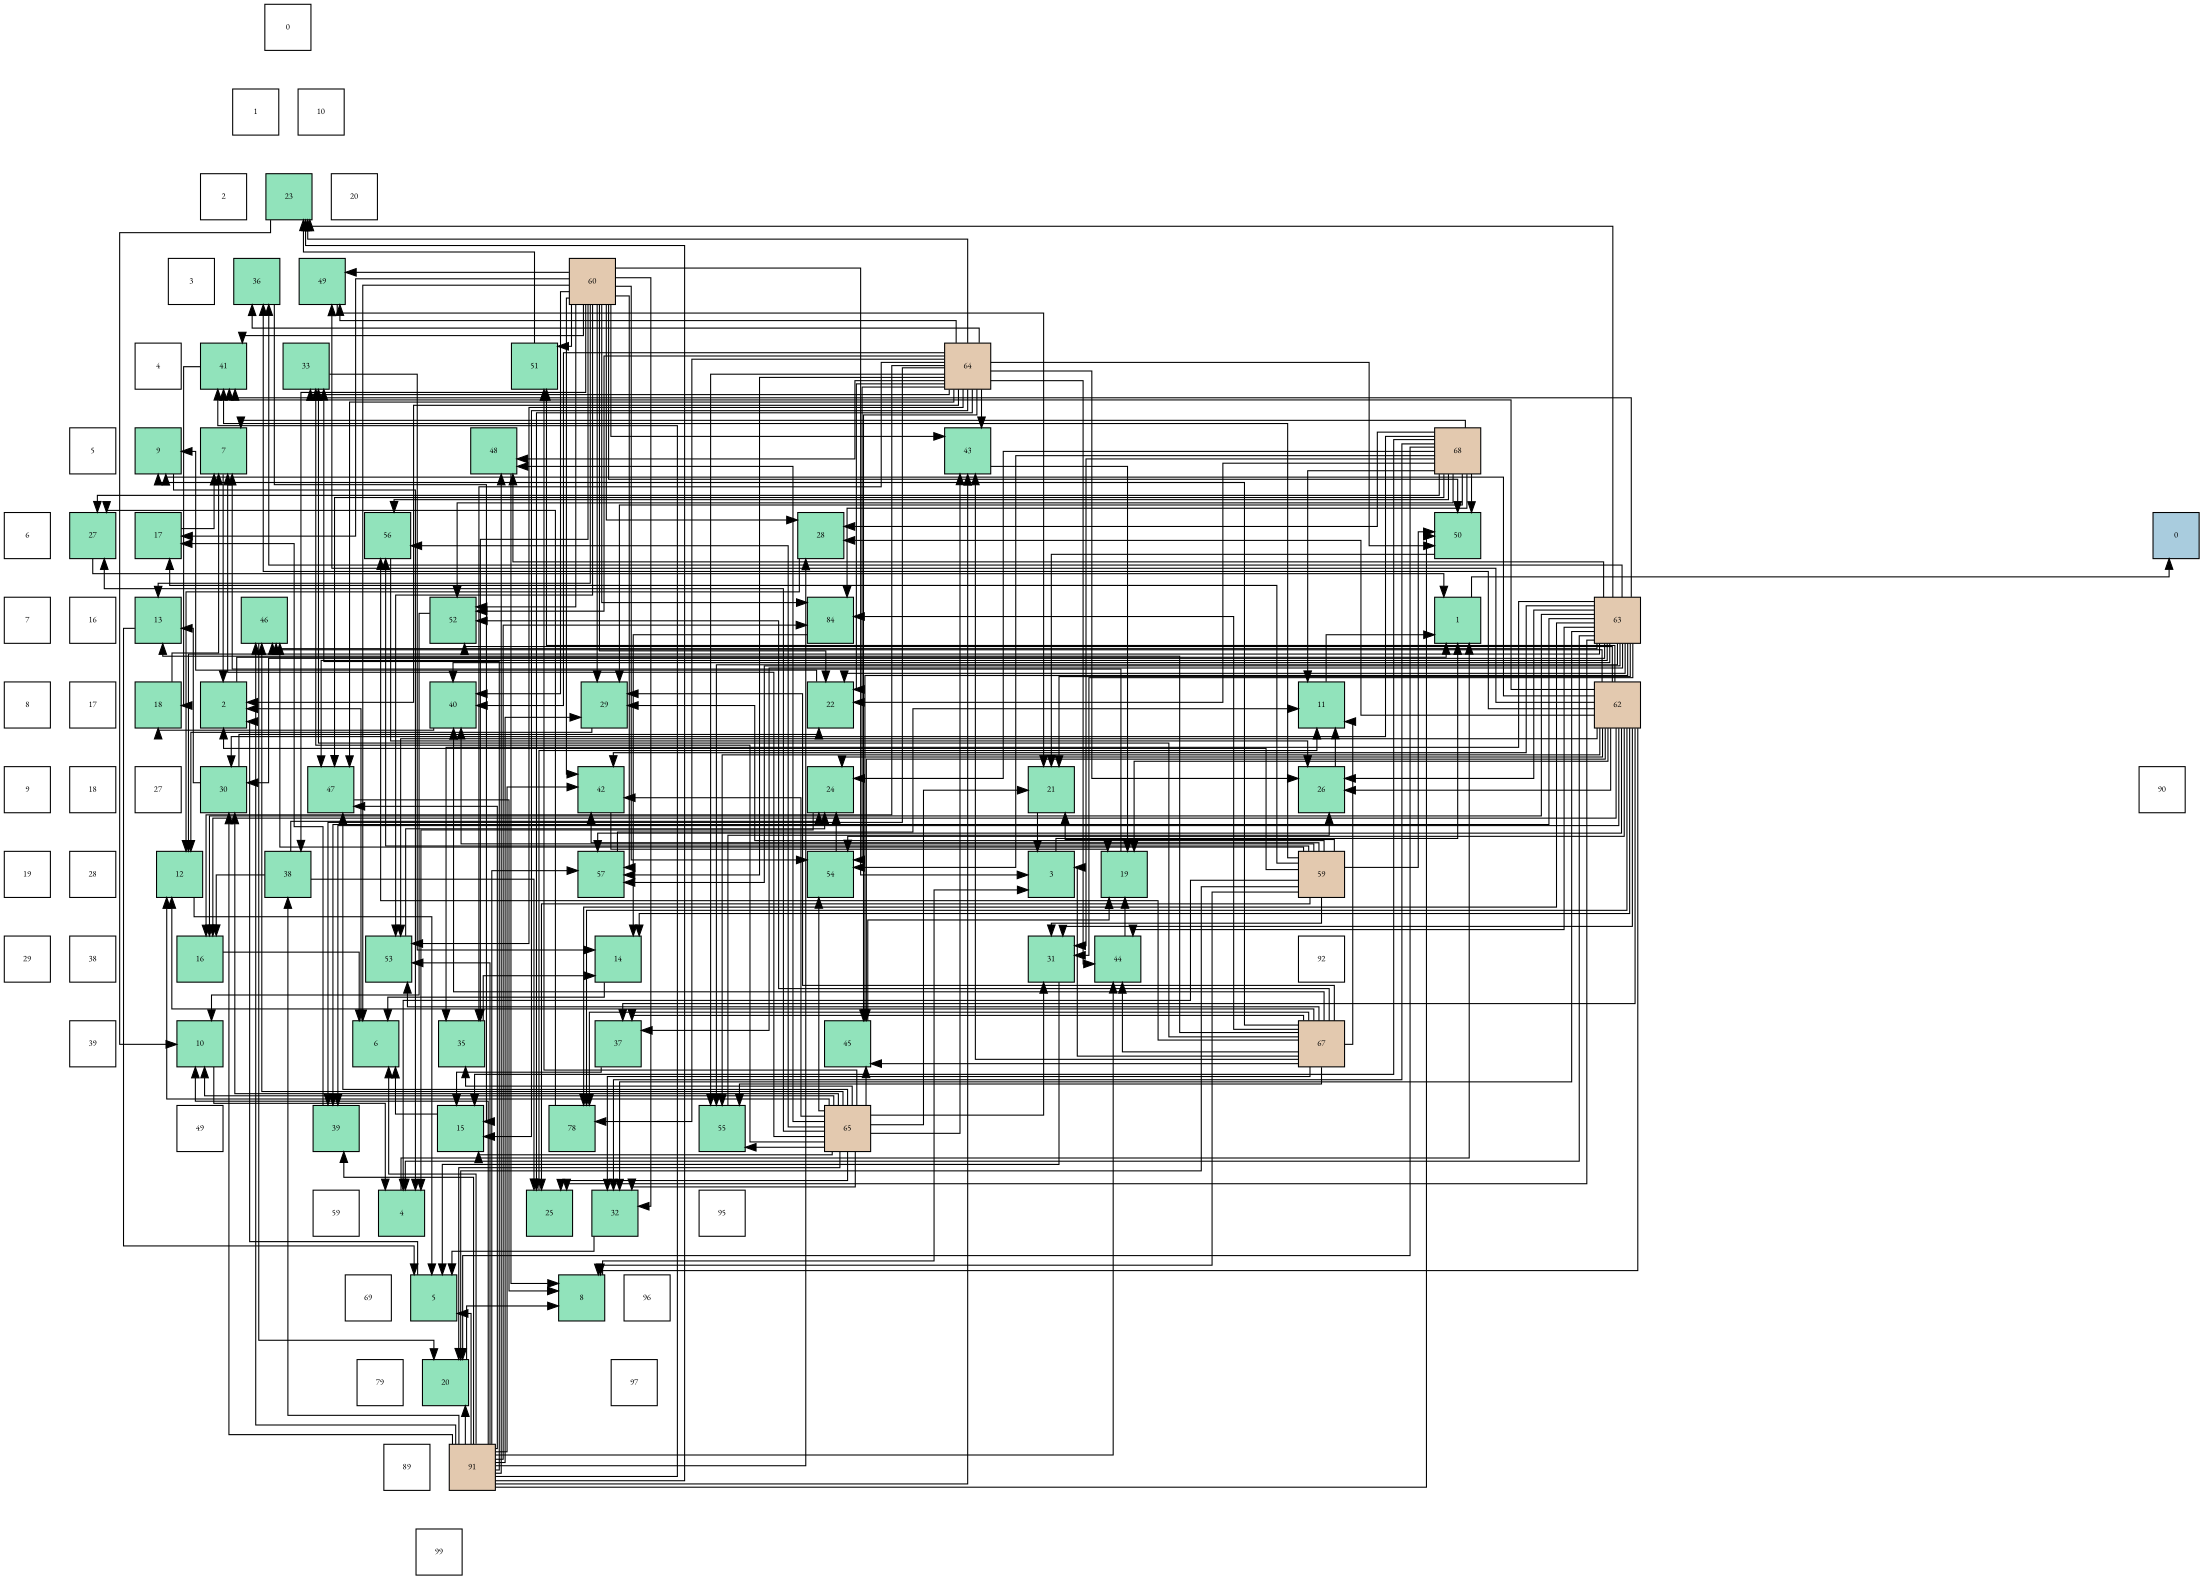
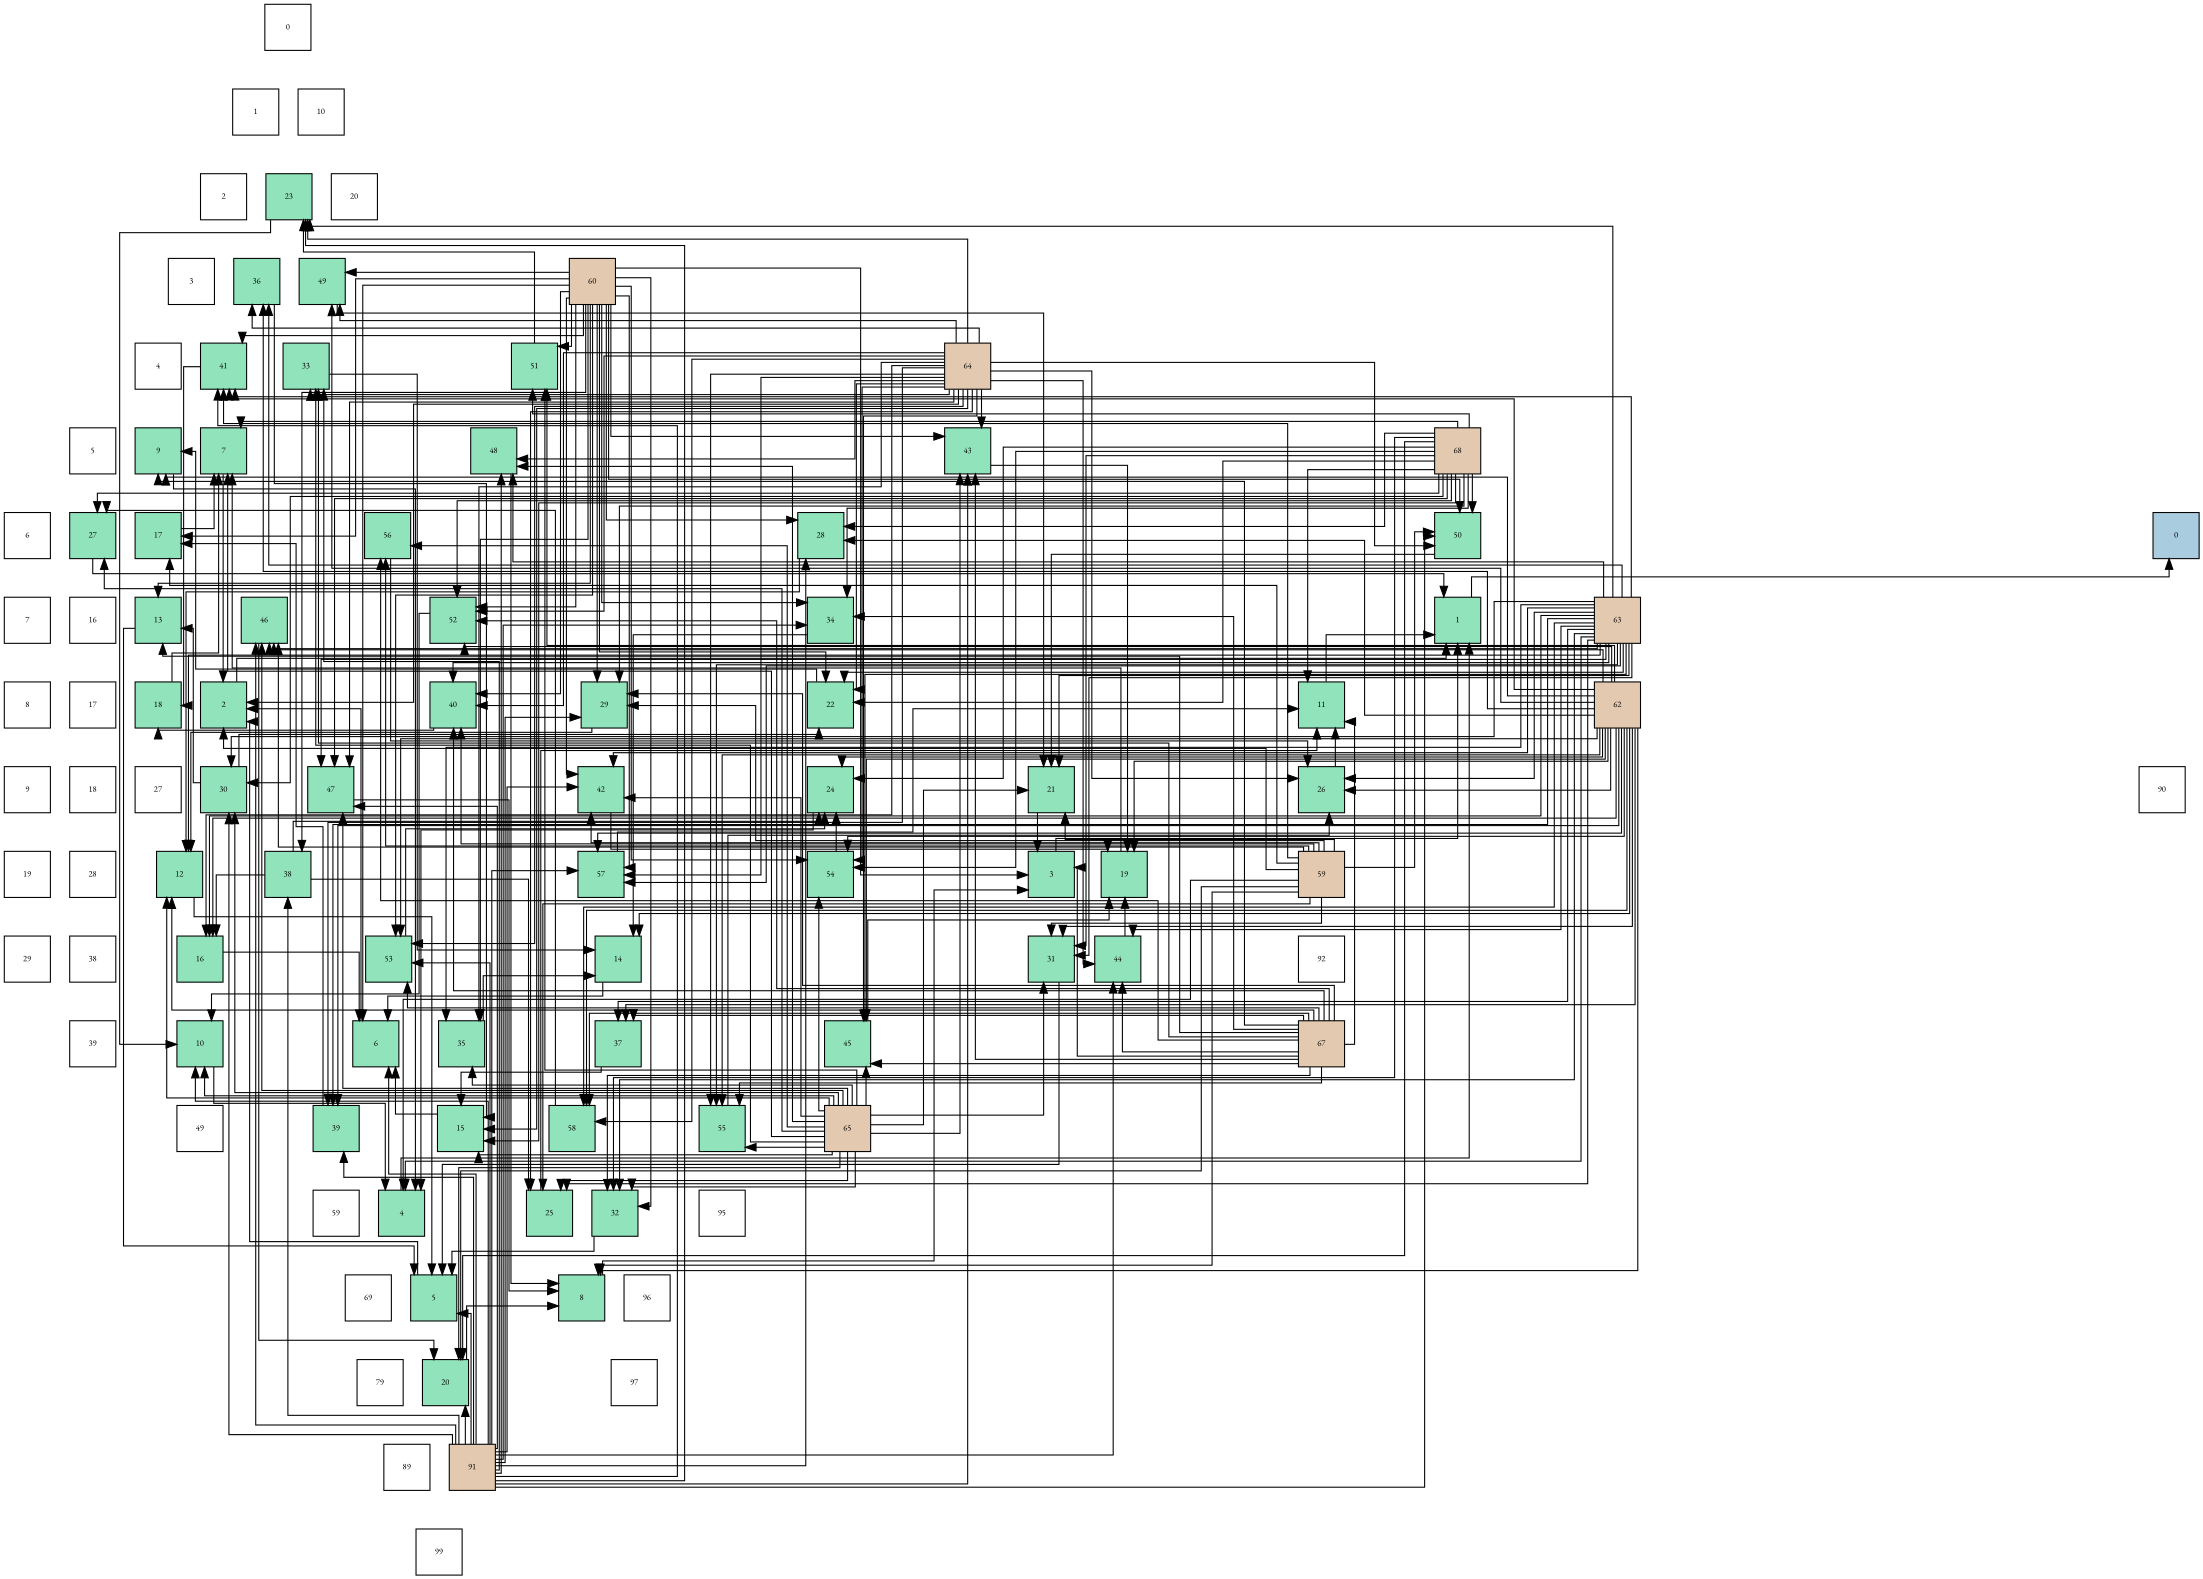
(933, 500) -> (1001, 414)
(830, 620) -> (830, 620)
(572, 1129) -> (572, 1129)
